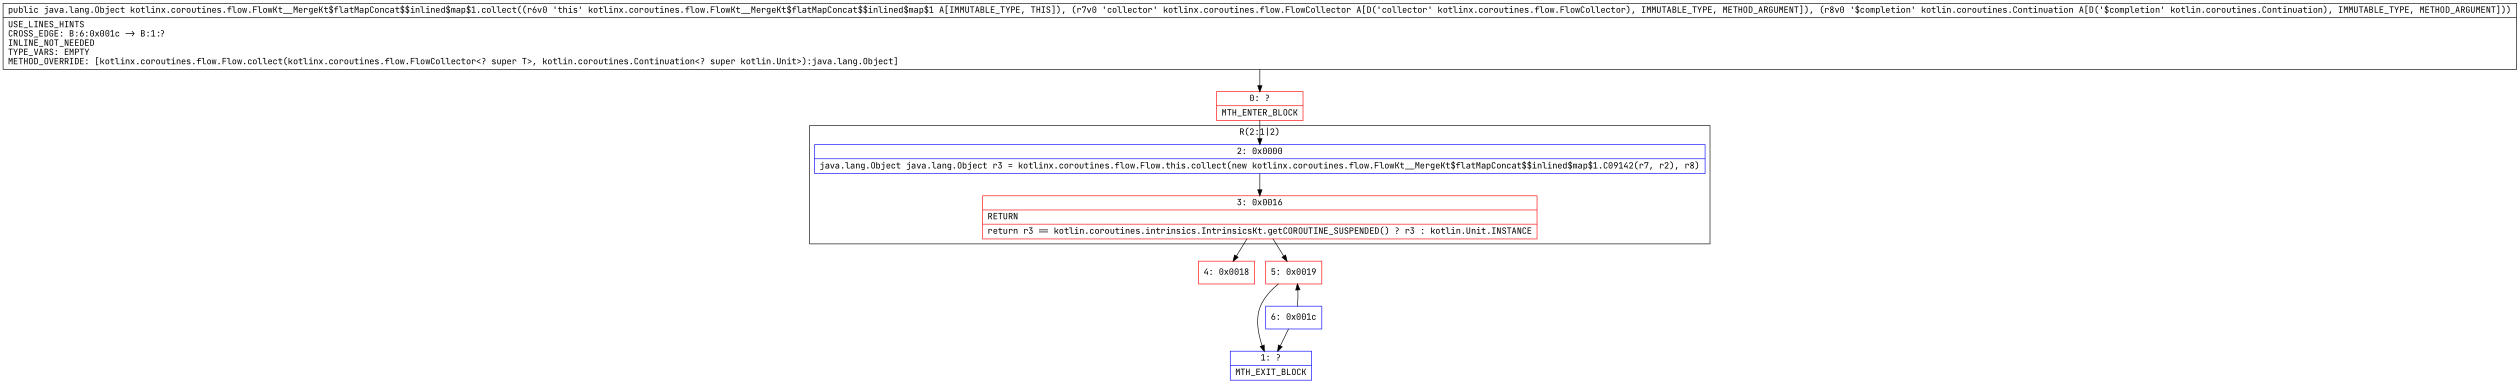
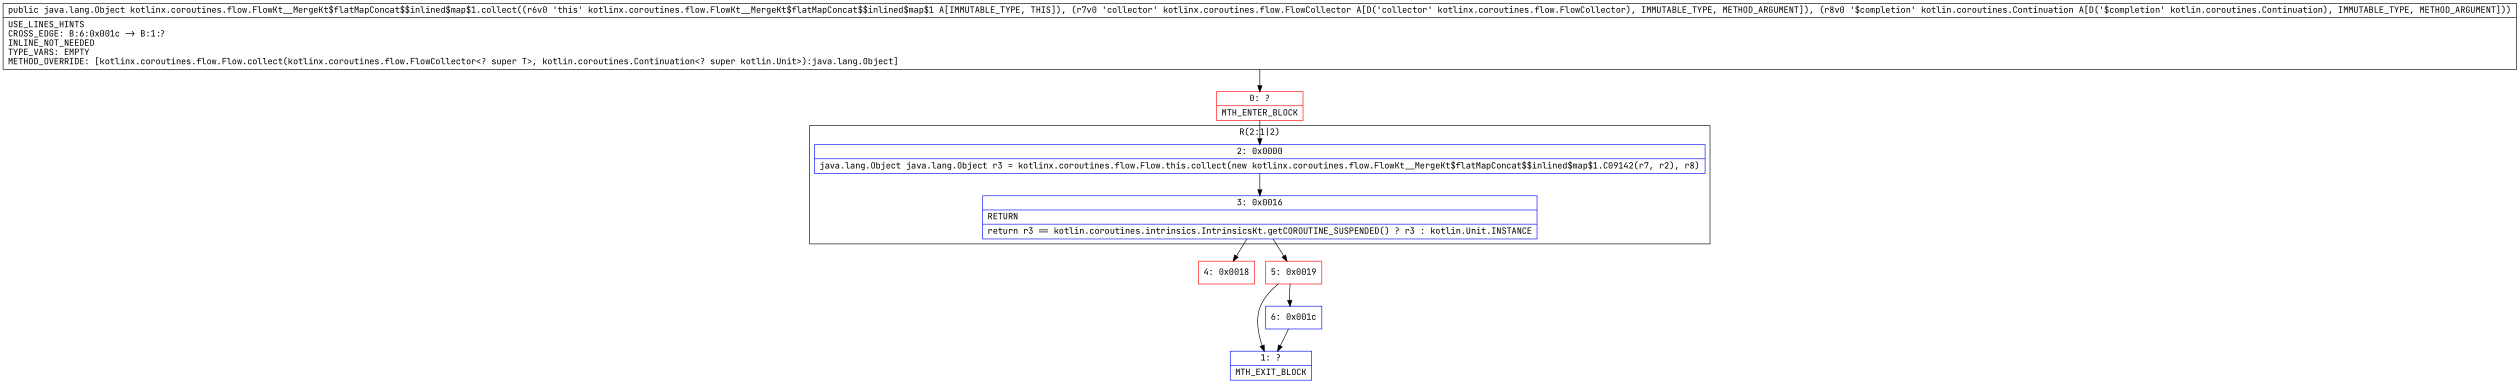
(1260, 217) -> (1260, 217)
(1298, 298) -> (1290, 292)
